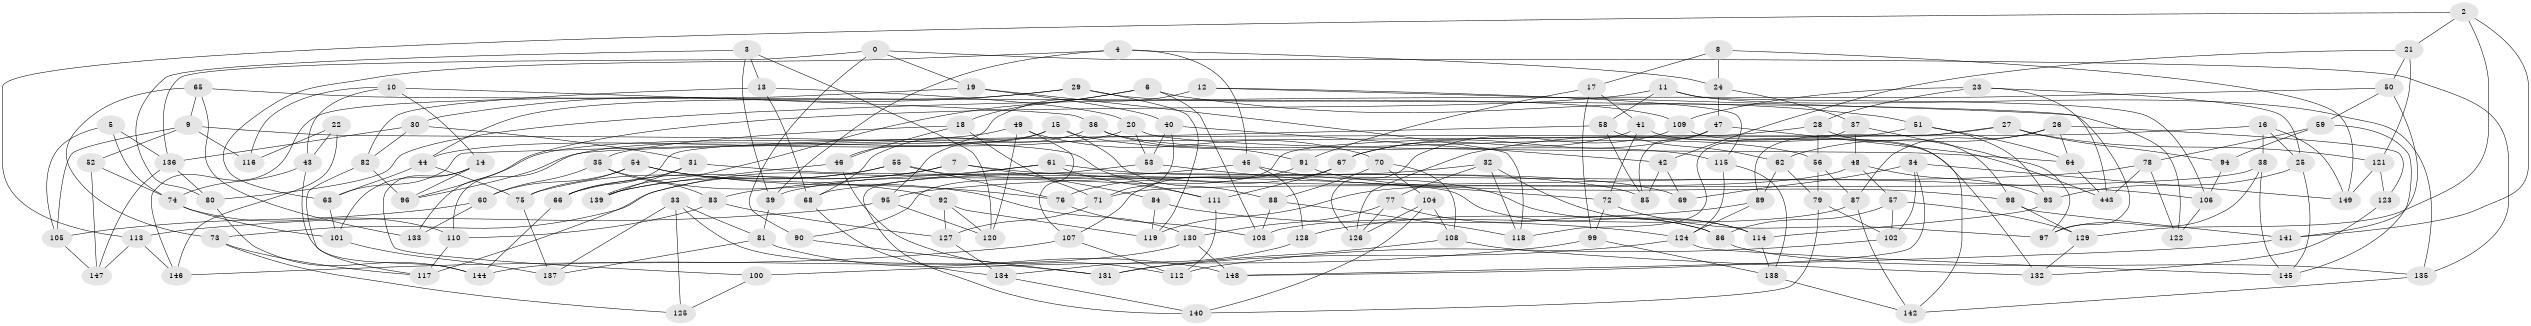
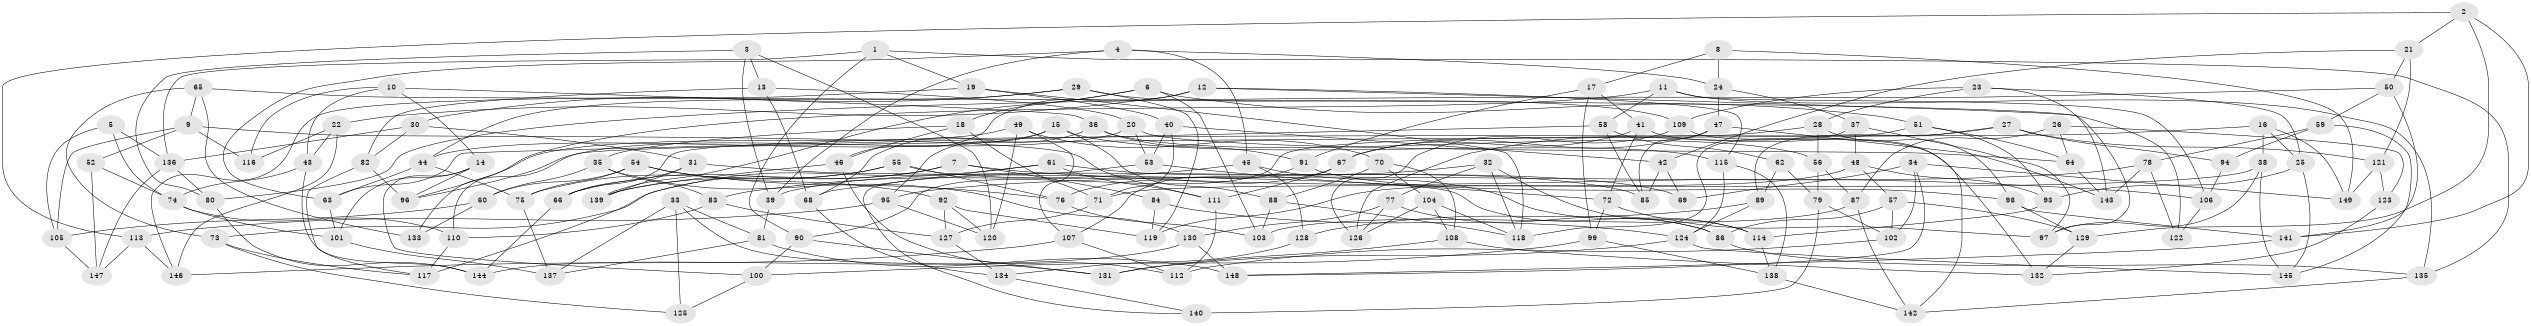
(875, 50) -> (875, 50)
none -> (812, 114)
(1950, 142) -> none
(2107, 201) -> (2107, 201)
none -> (783, 253)
(1334, 269) -> (1460, 213)
